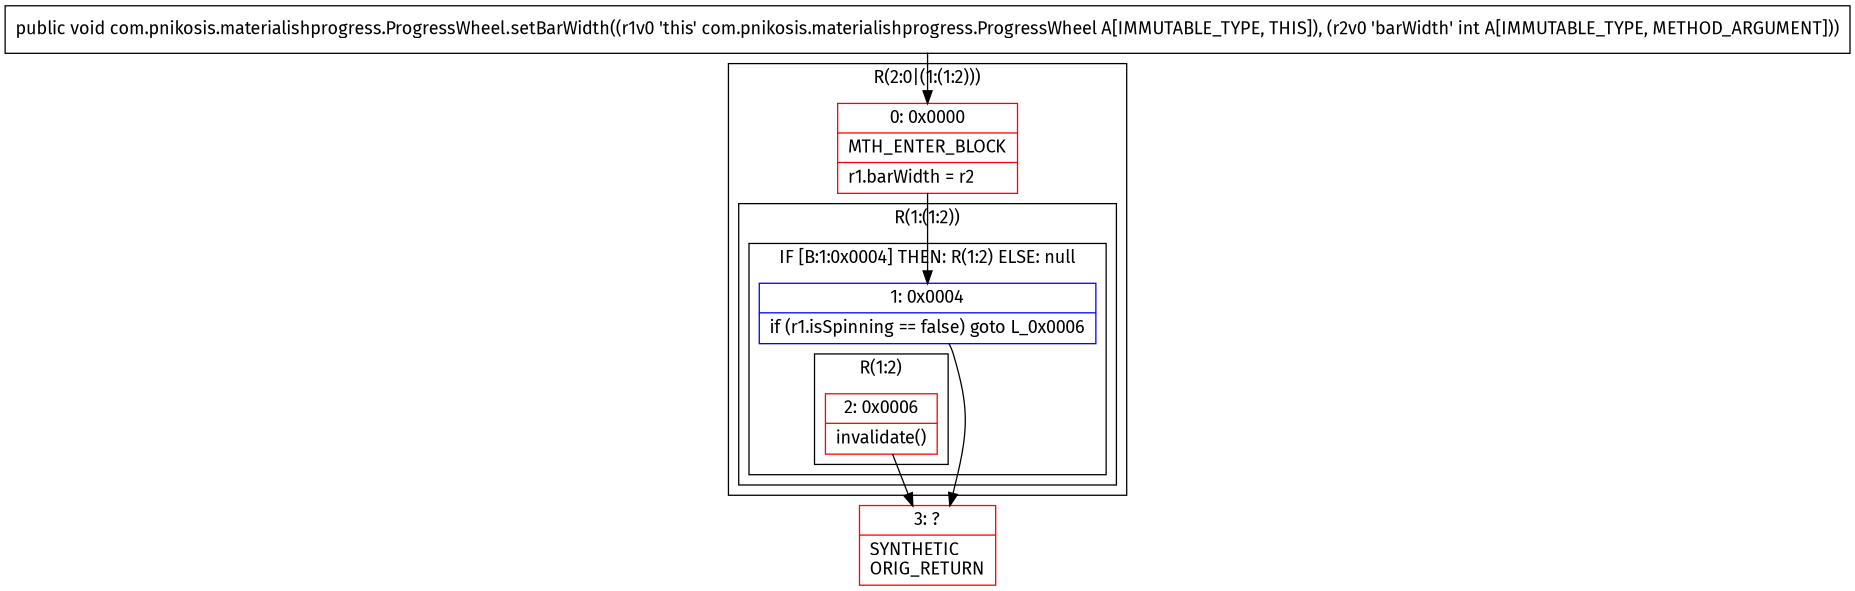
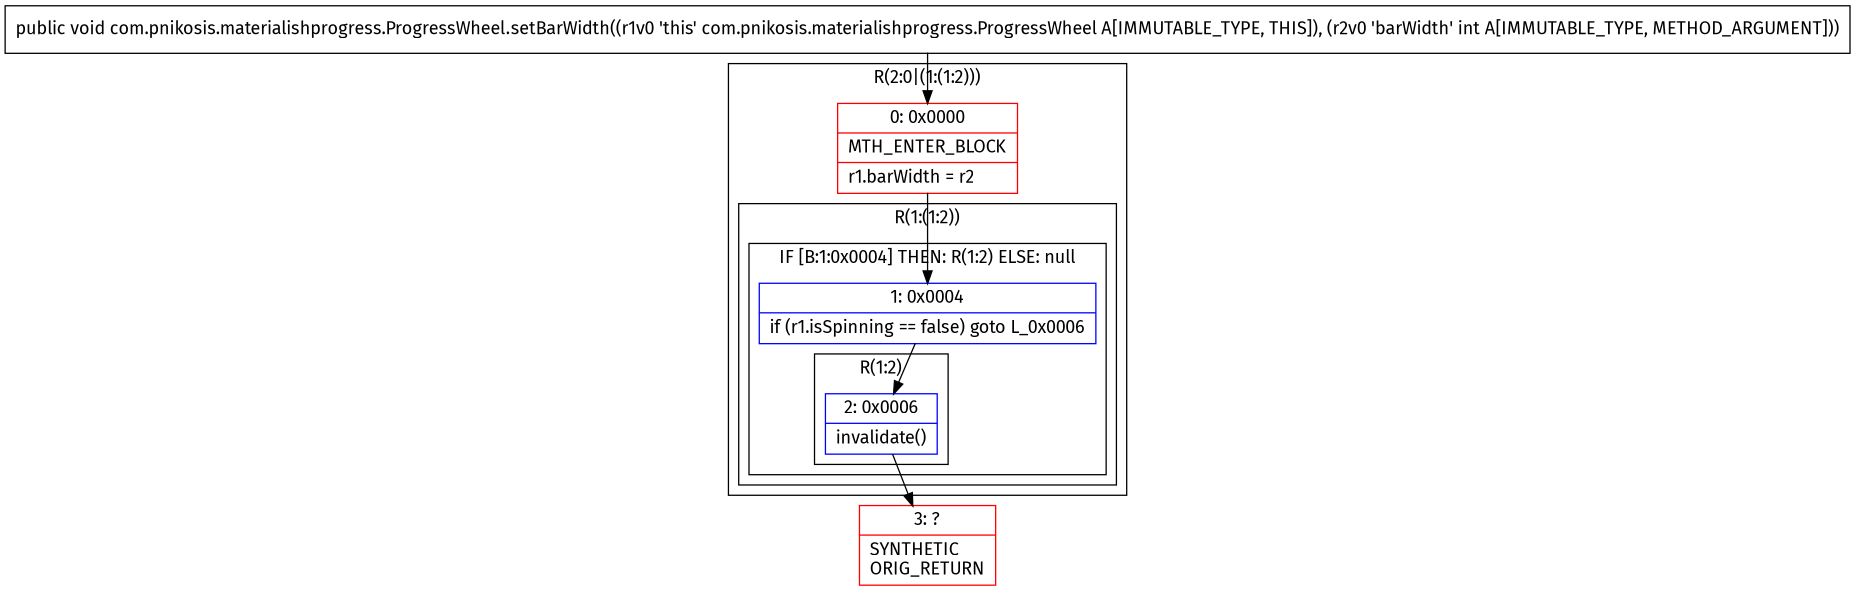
(965, 418) -> (907, 363)
(881, 424) -> (881, 424)
